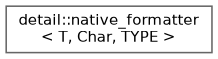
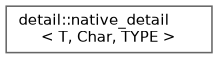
(109, 29) -> (109, 29)
